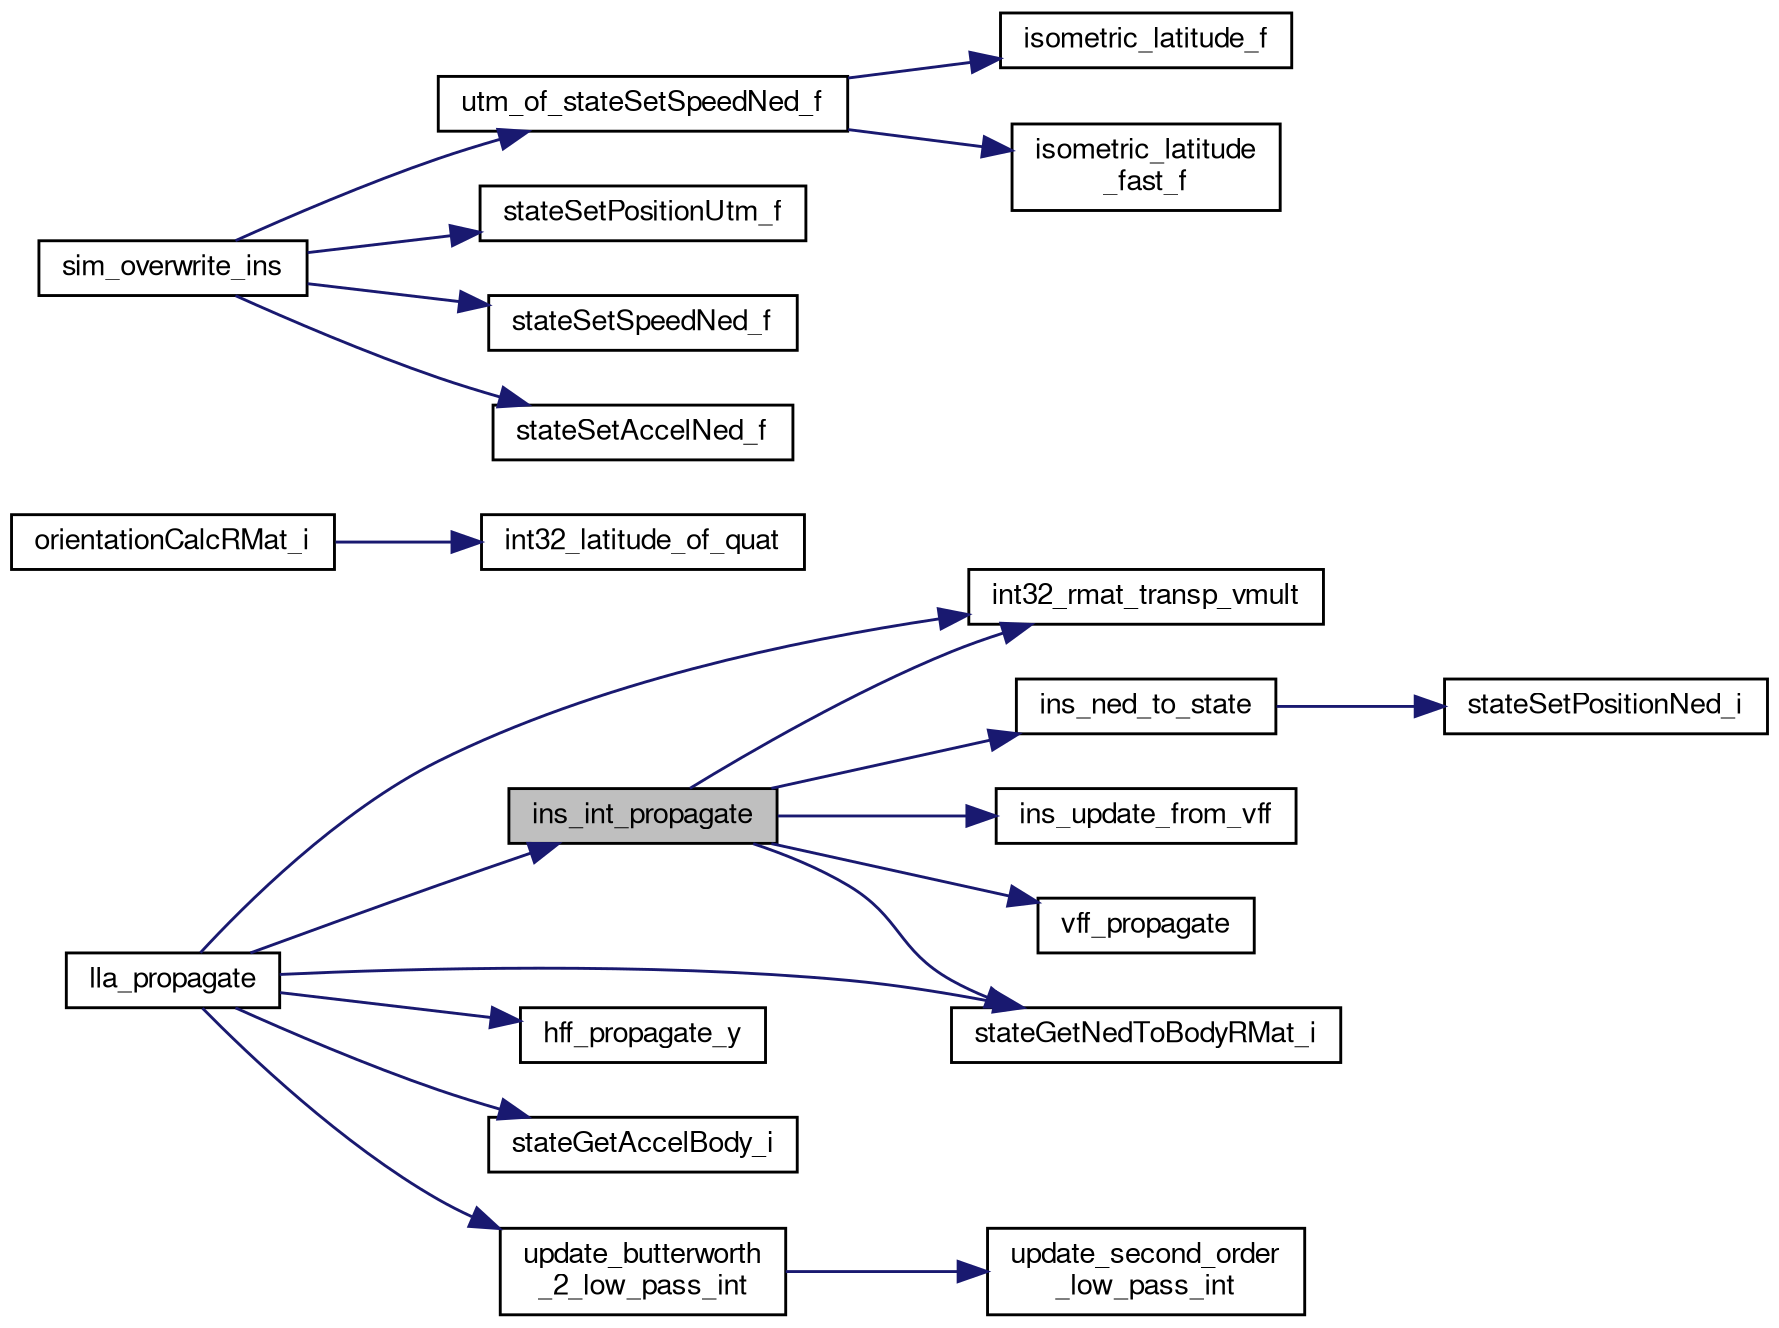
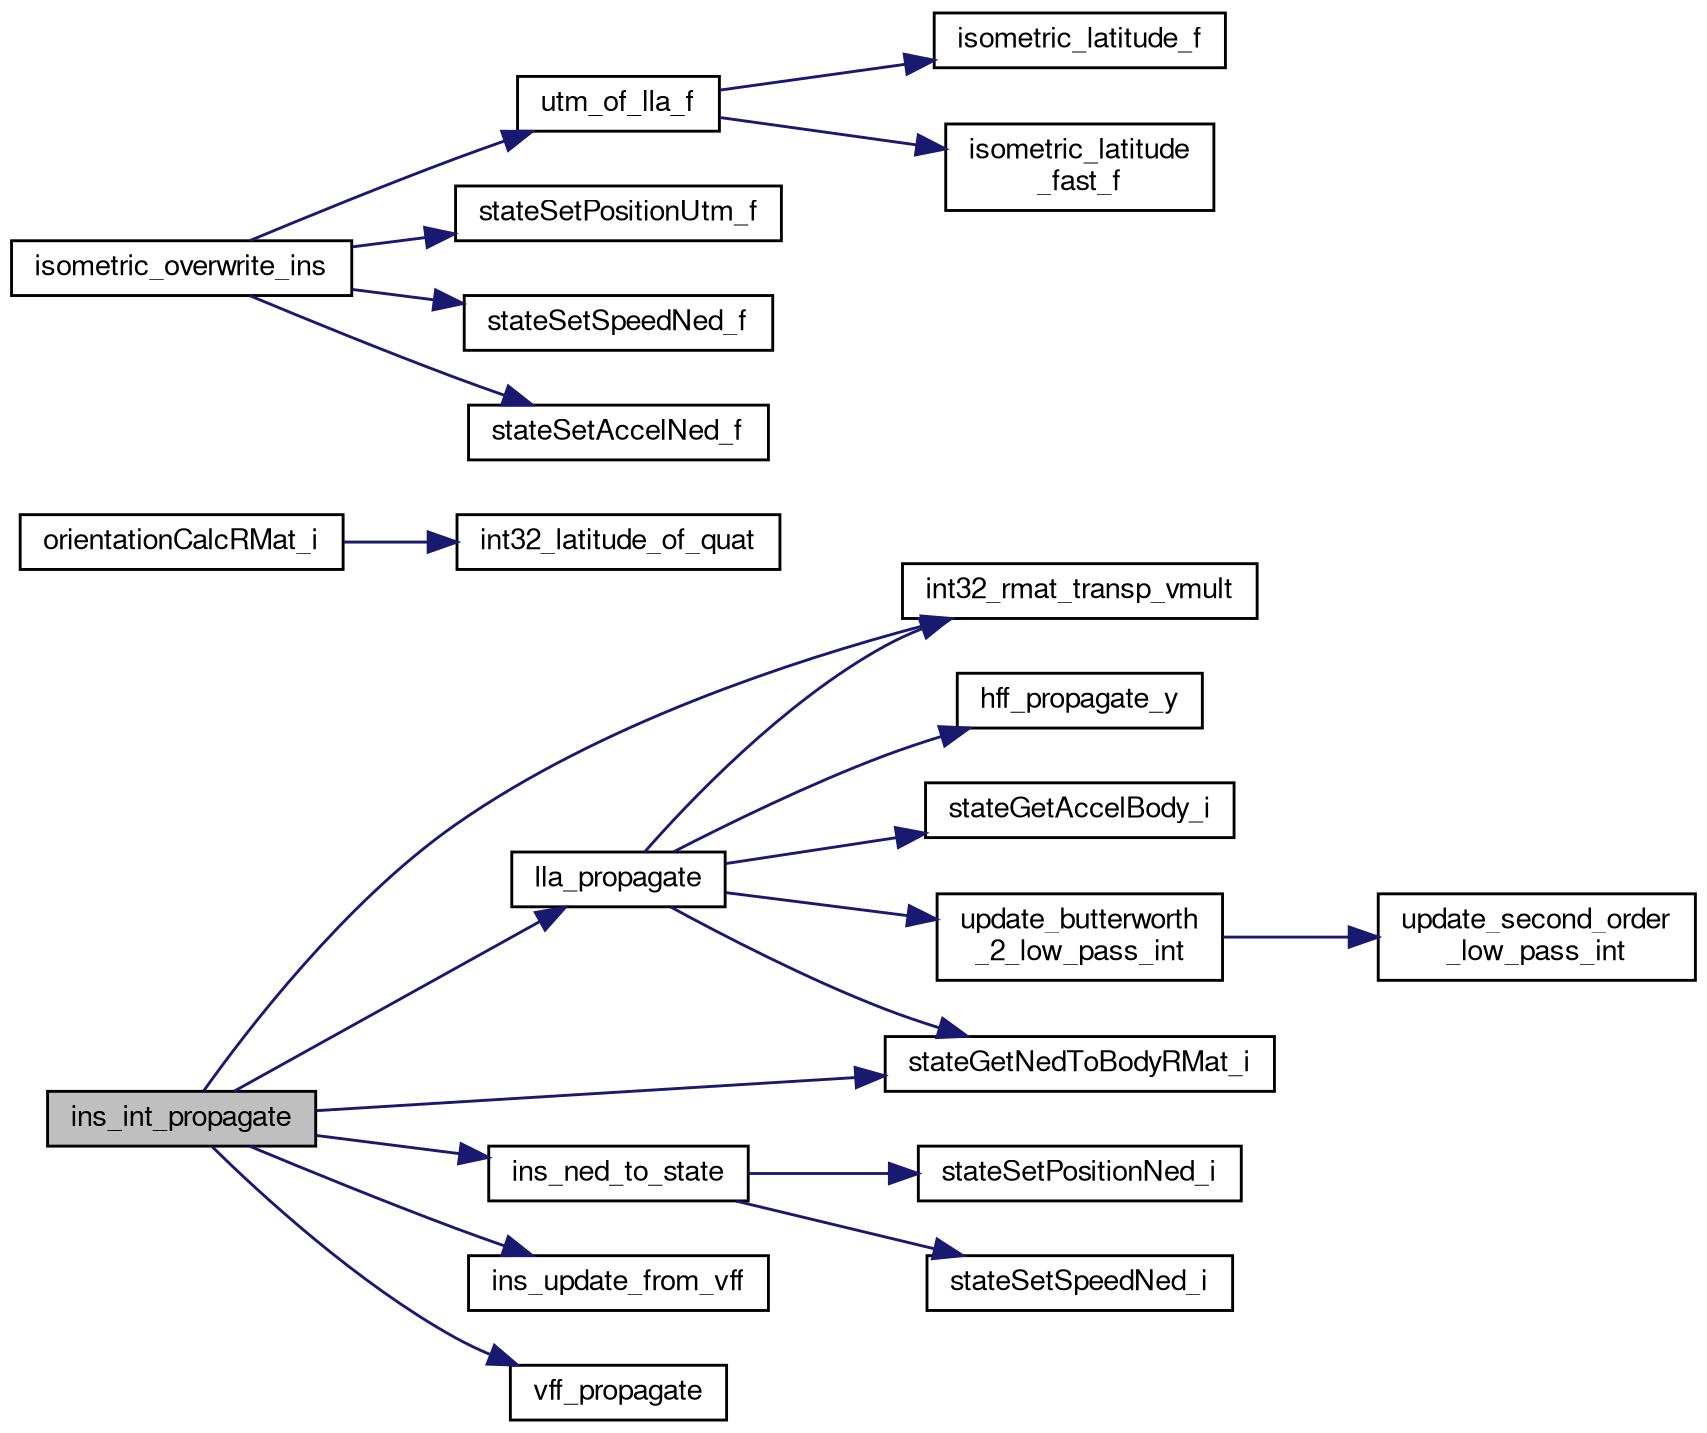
(643, 104) -> (618, 104)
(173, 268) -> (182, 268)
(390, 902) -> (387, 1006)
none -> (1080, 1283)
